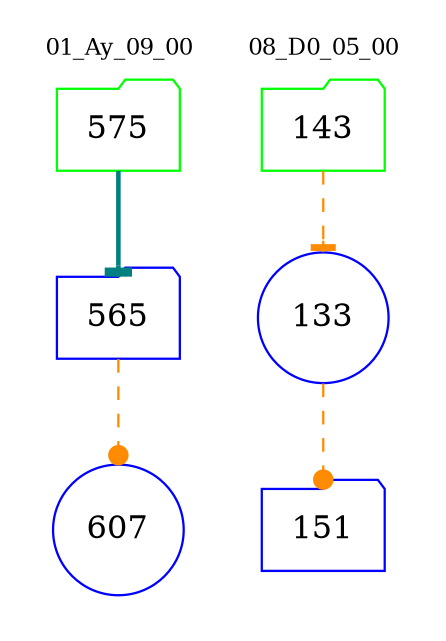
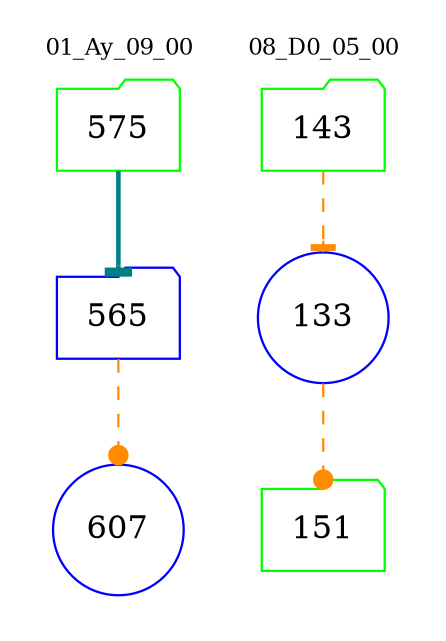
(323, 530) -> (323, 530)
